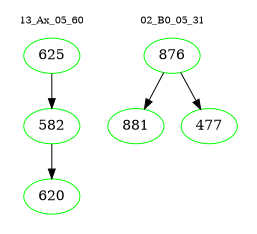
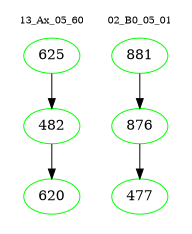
(173, 21) -> (140, 21)
(156, 86) -> (140, 86)
(52, 126) -> (52, 126)
